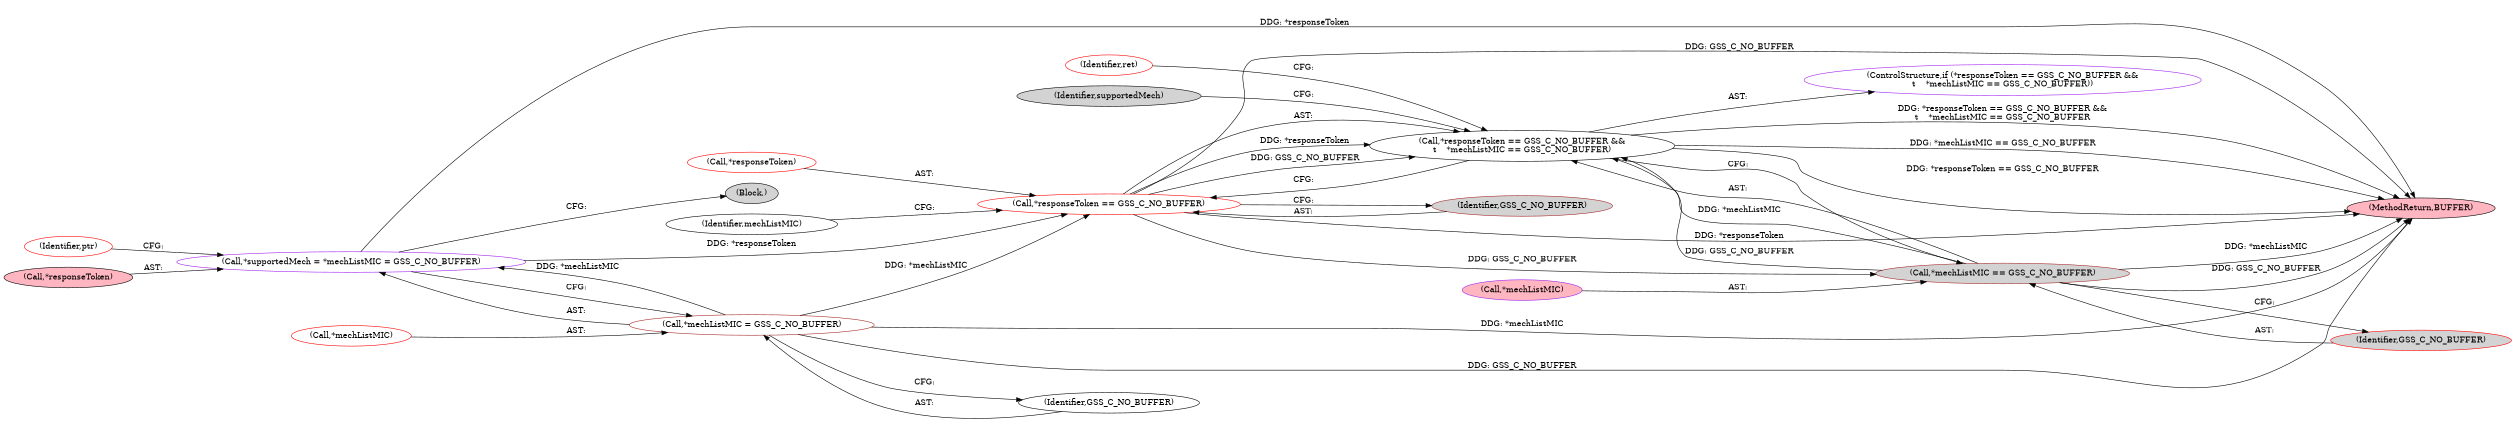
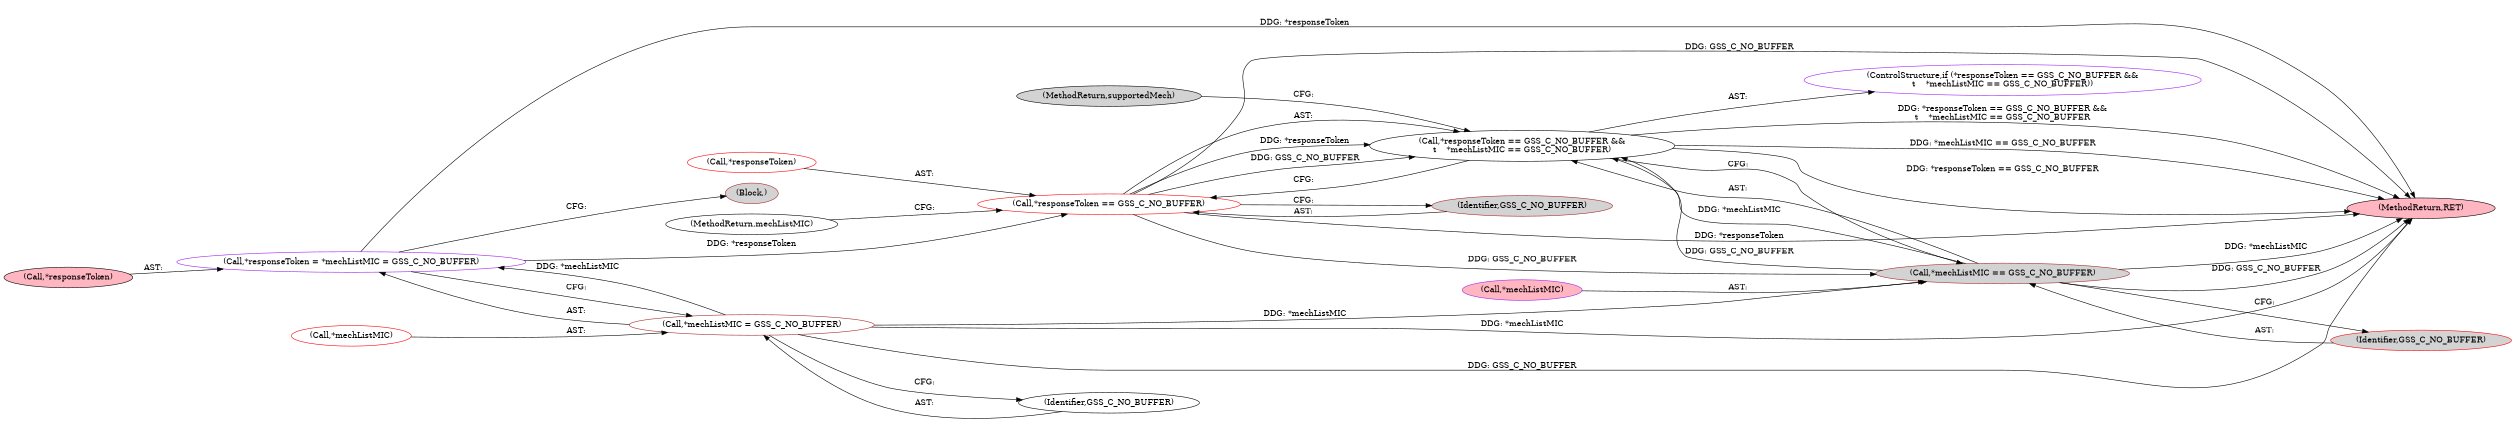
(1109, 65) -> none
(1109, 96) -> (1109, 96)
(752, 193) -> (752, 193)
(2421, 208) -> (2421, 208)
(752, 224) -> (752, 224)
(68, 247) -> none
(351, 262) -> (351, 262)
(946, 277) -> (1397, 317)
